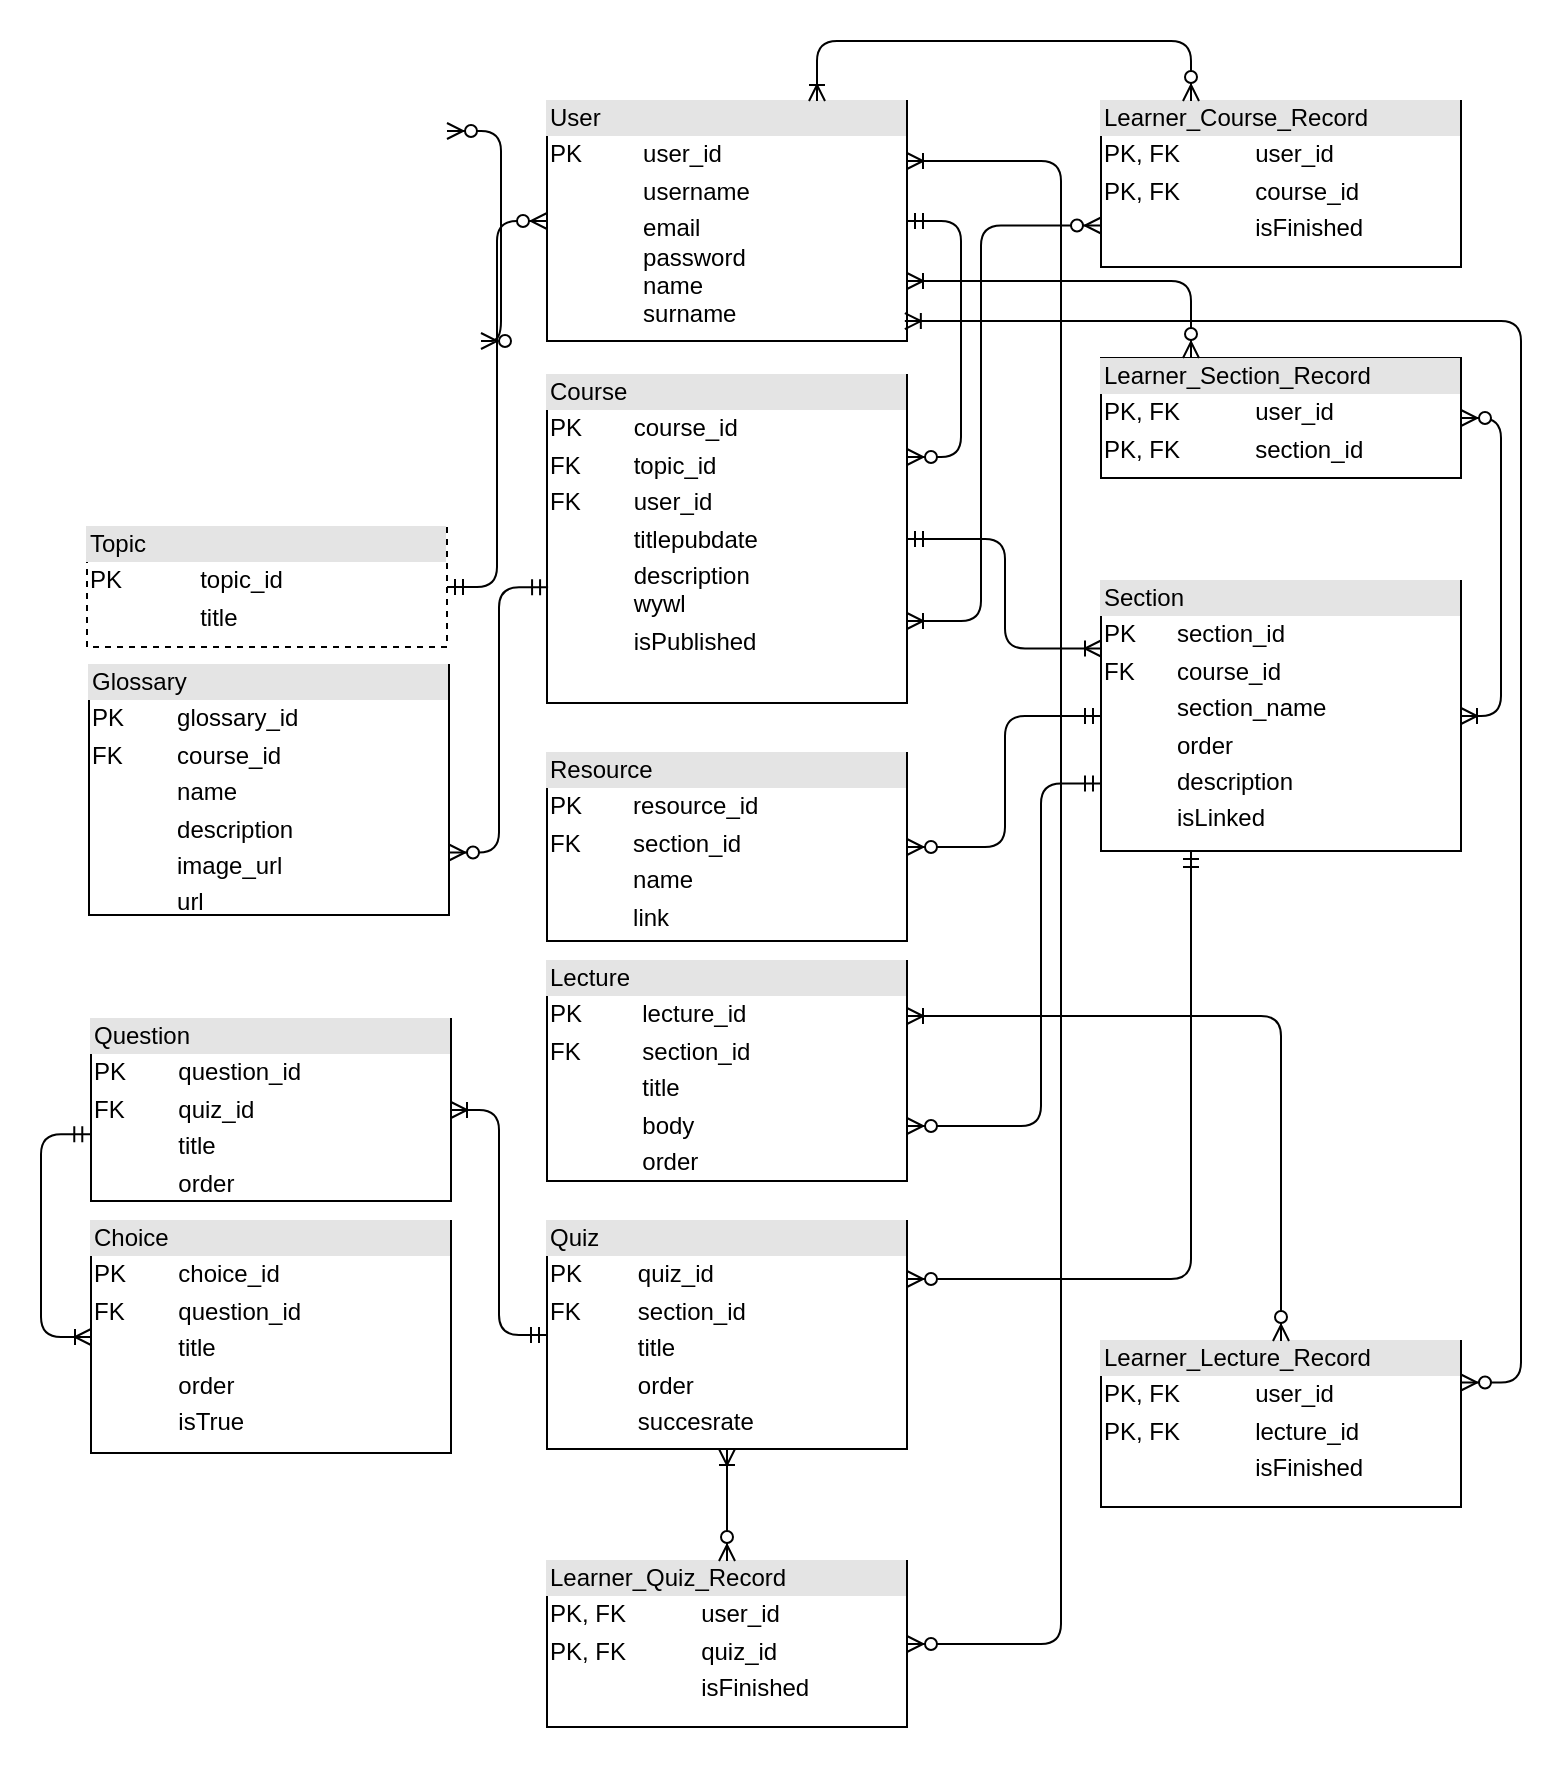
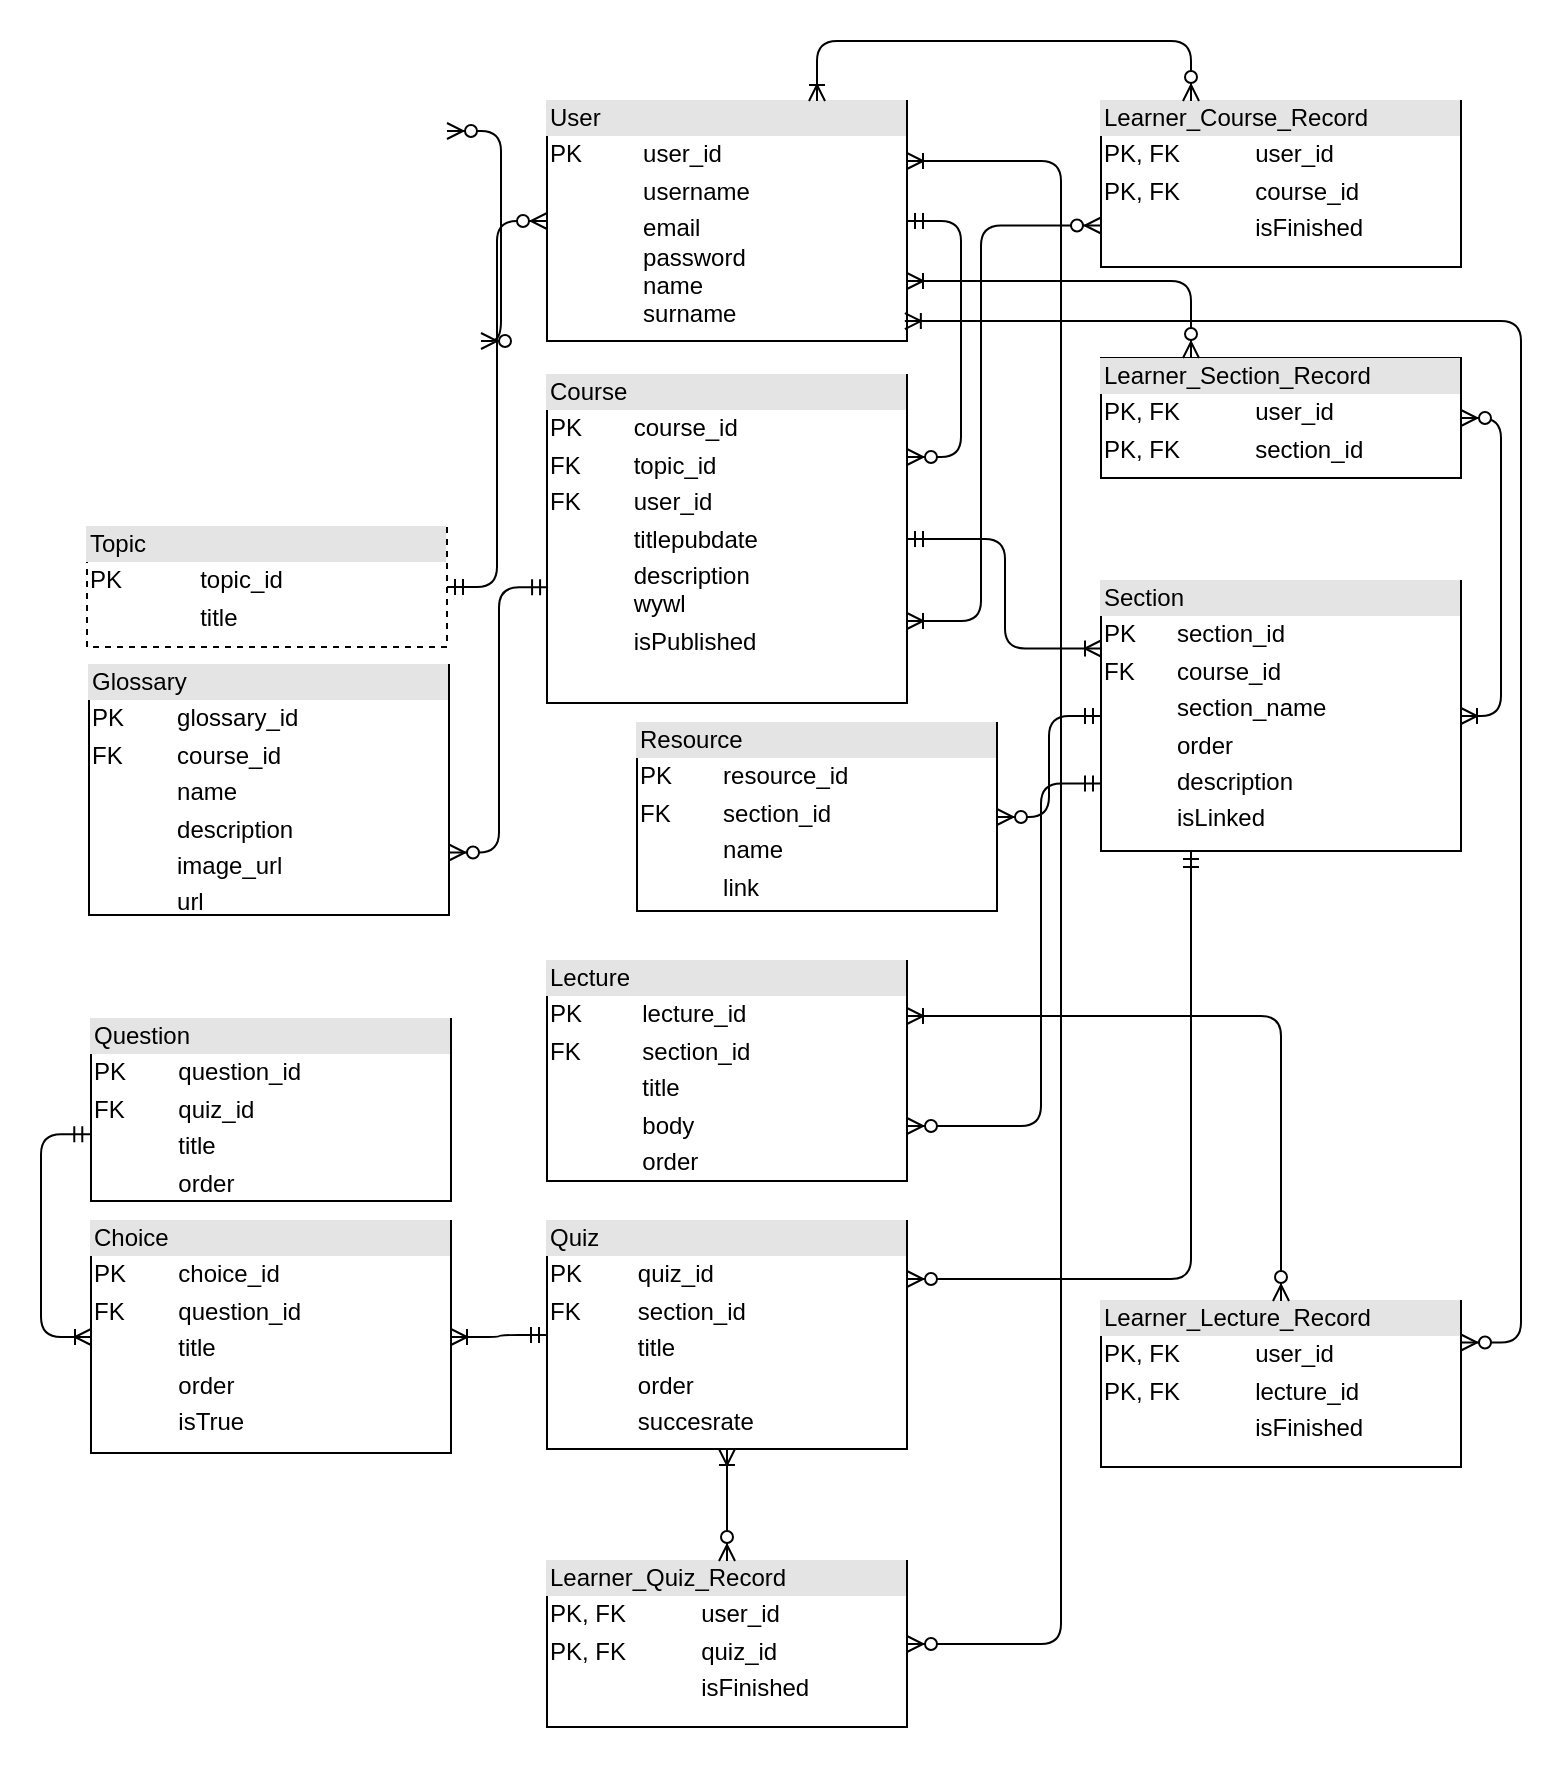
(727, 847) -> (817, 817)
(499, 1207) -> (483, 1337)
(1281, 1424) -> (1281, 1384)
